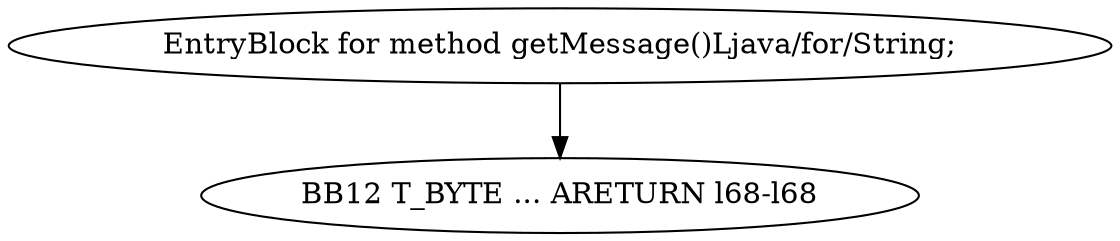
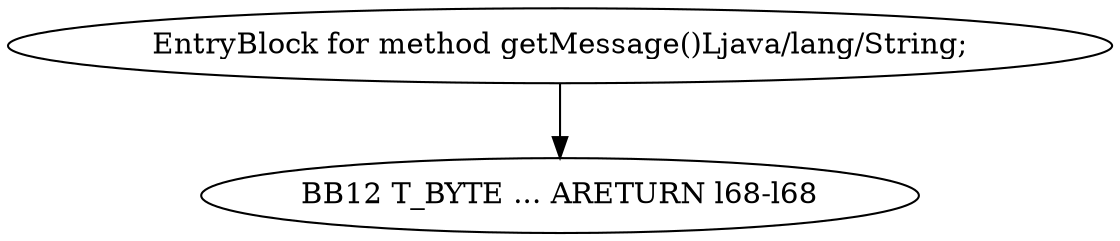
(560, 46) -> (560, 46)
